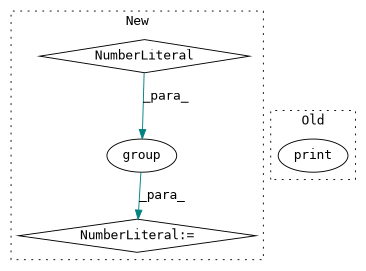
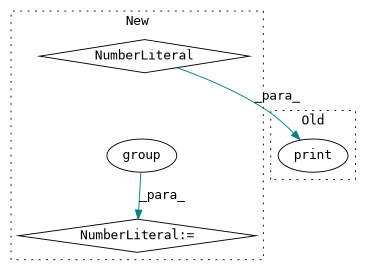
(143, 101) -> (239, 94)
